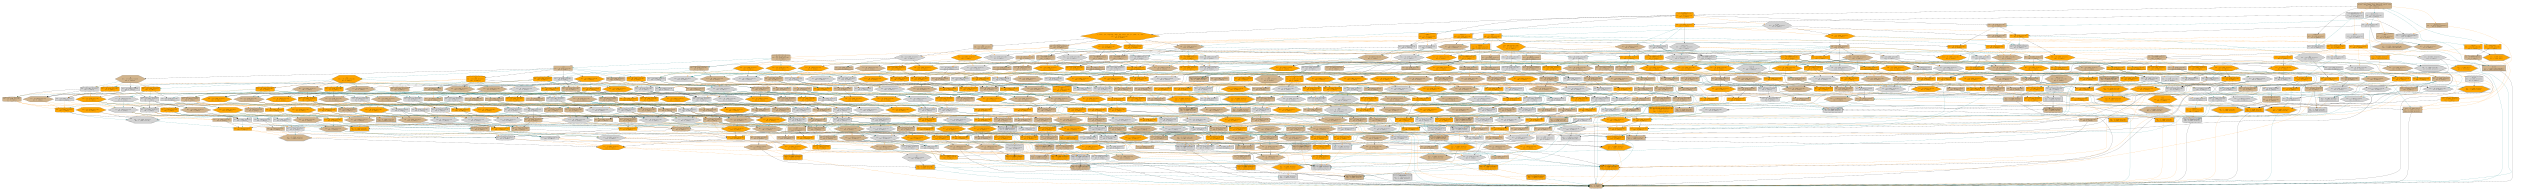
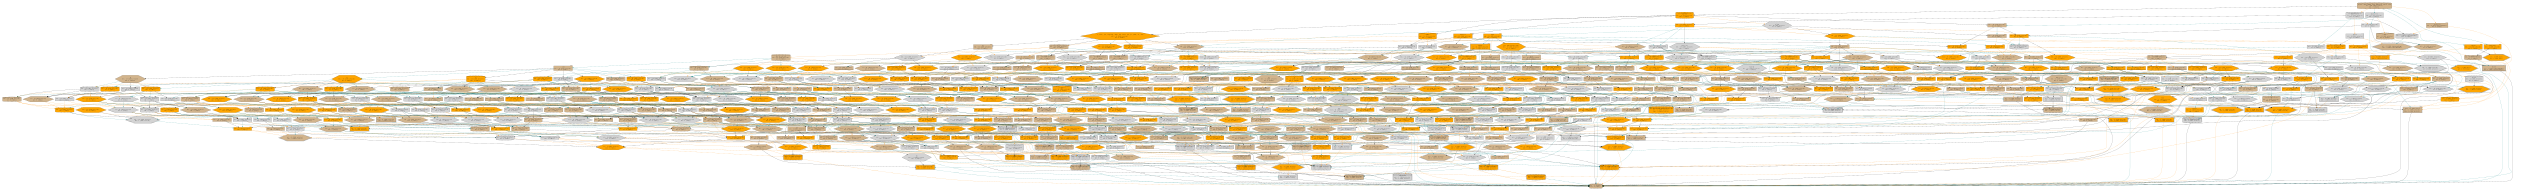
(2316, 36) -> none
